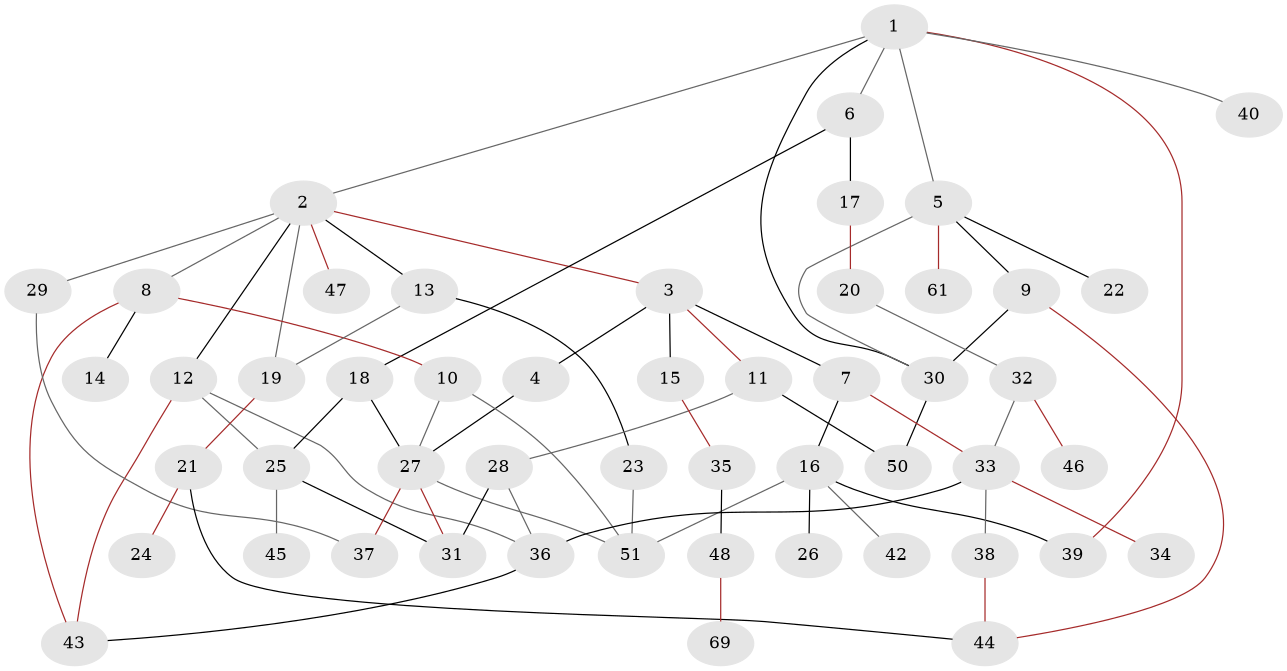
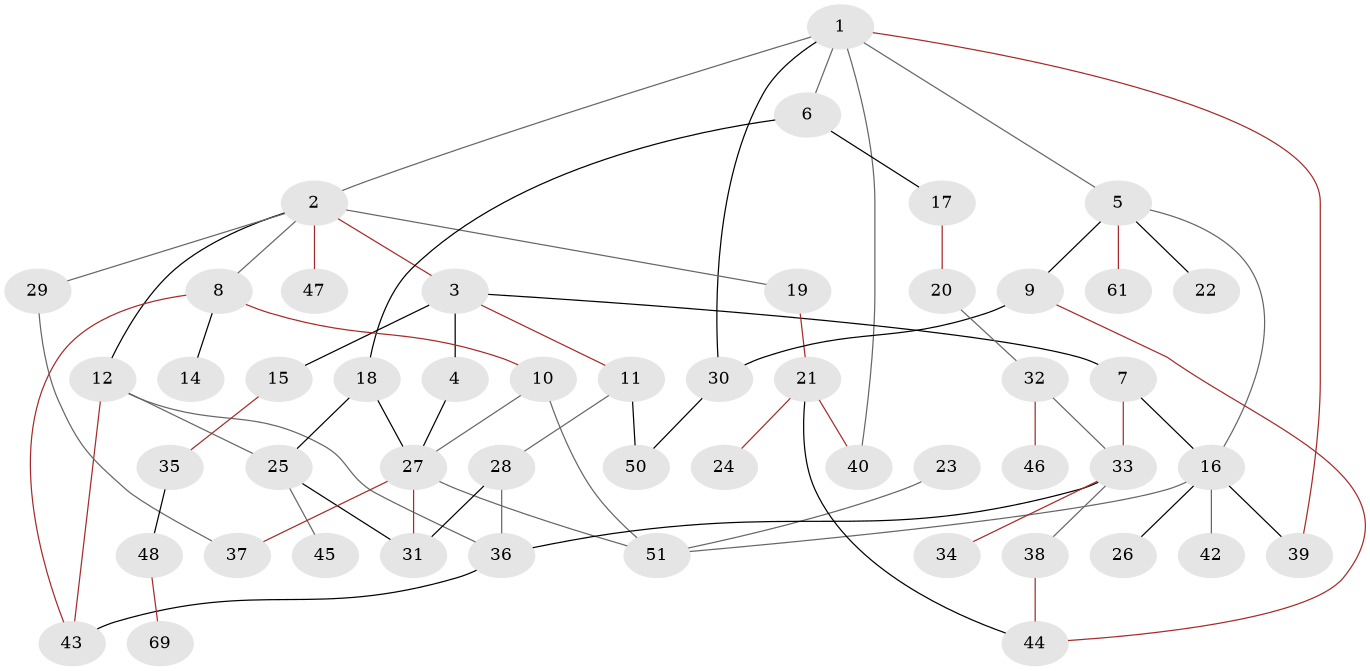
(799, 289) -> (1262, 301)
(425, 291) -> none
none -> (833, 423)
